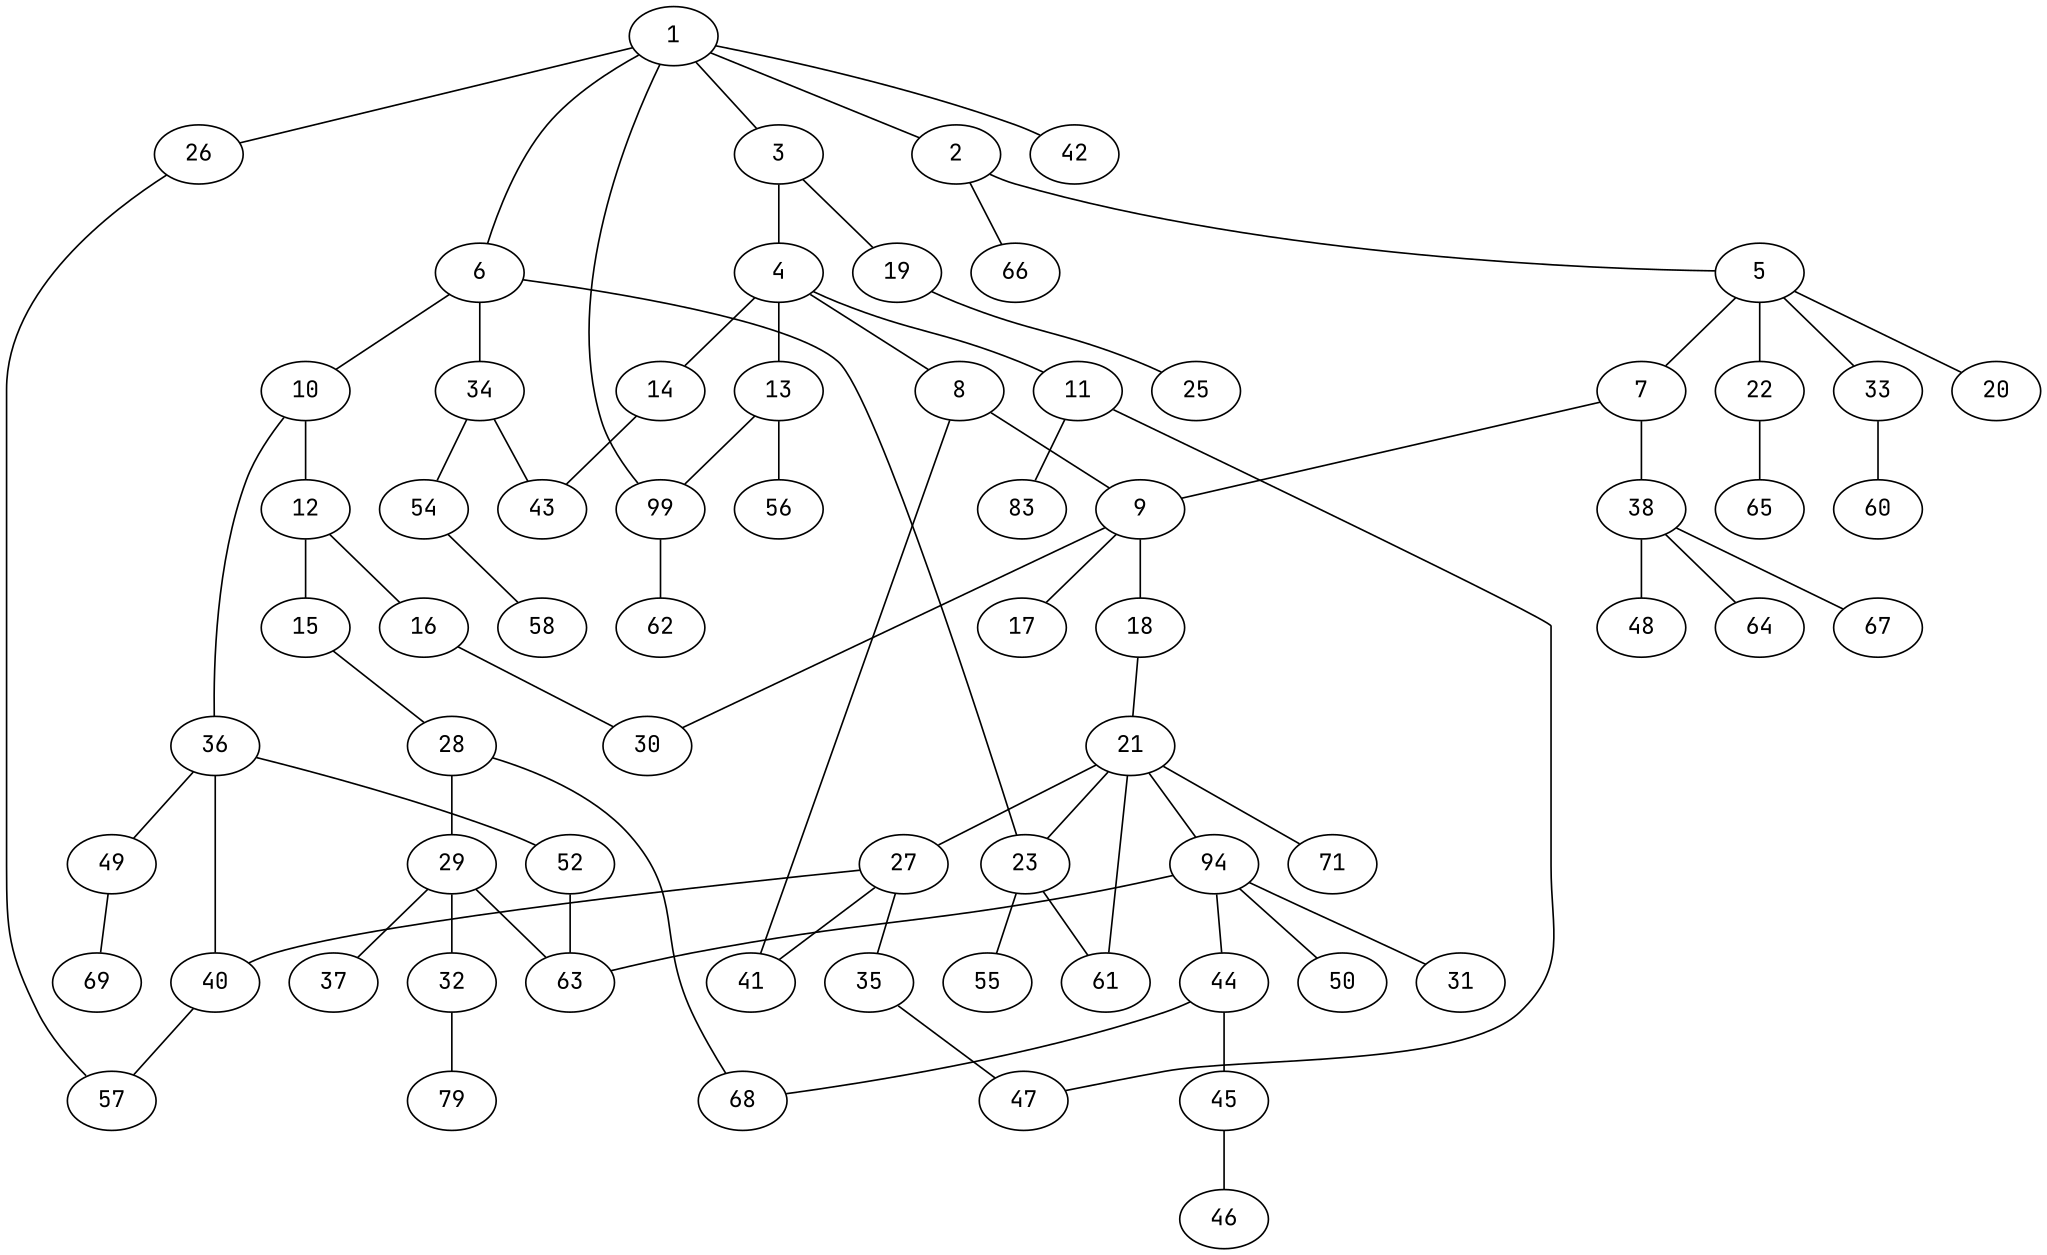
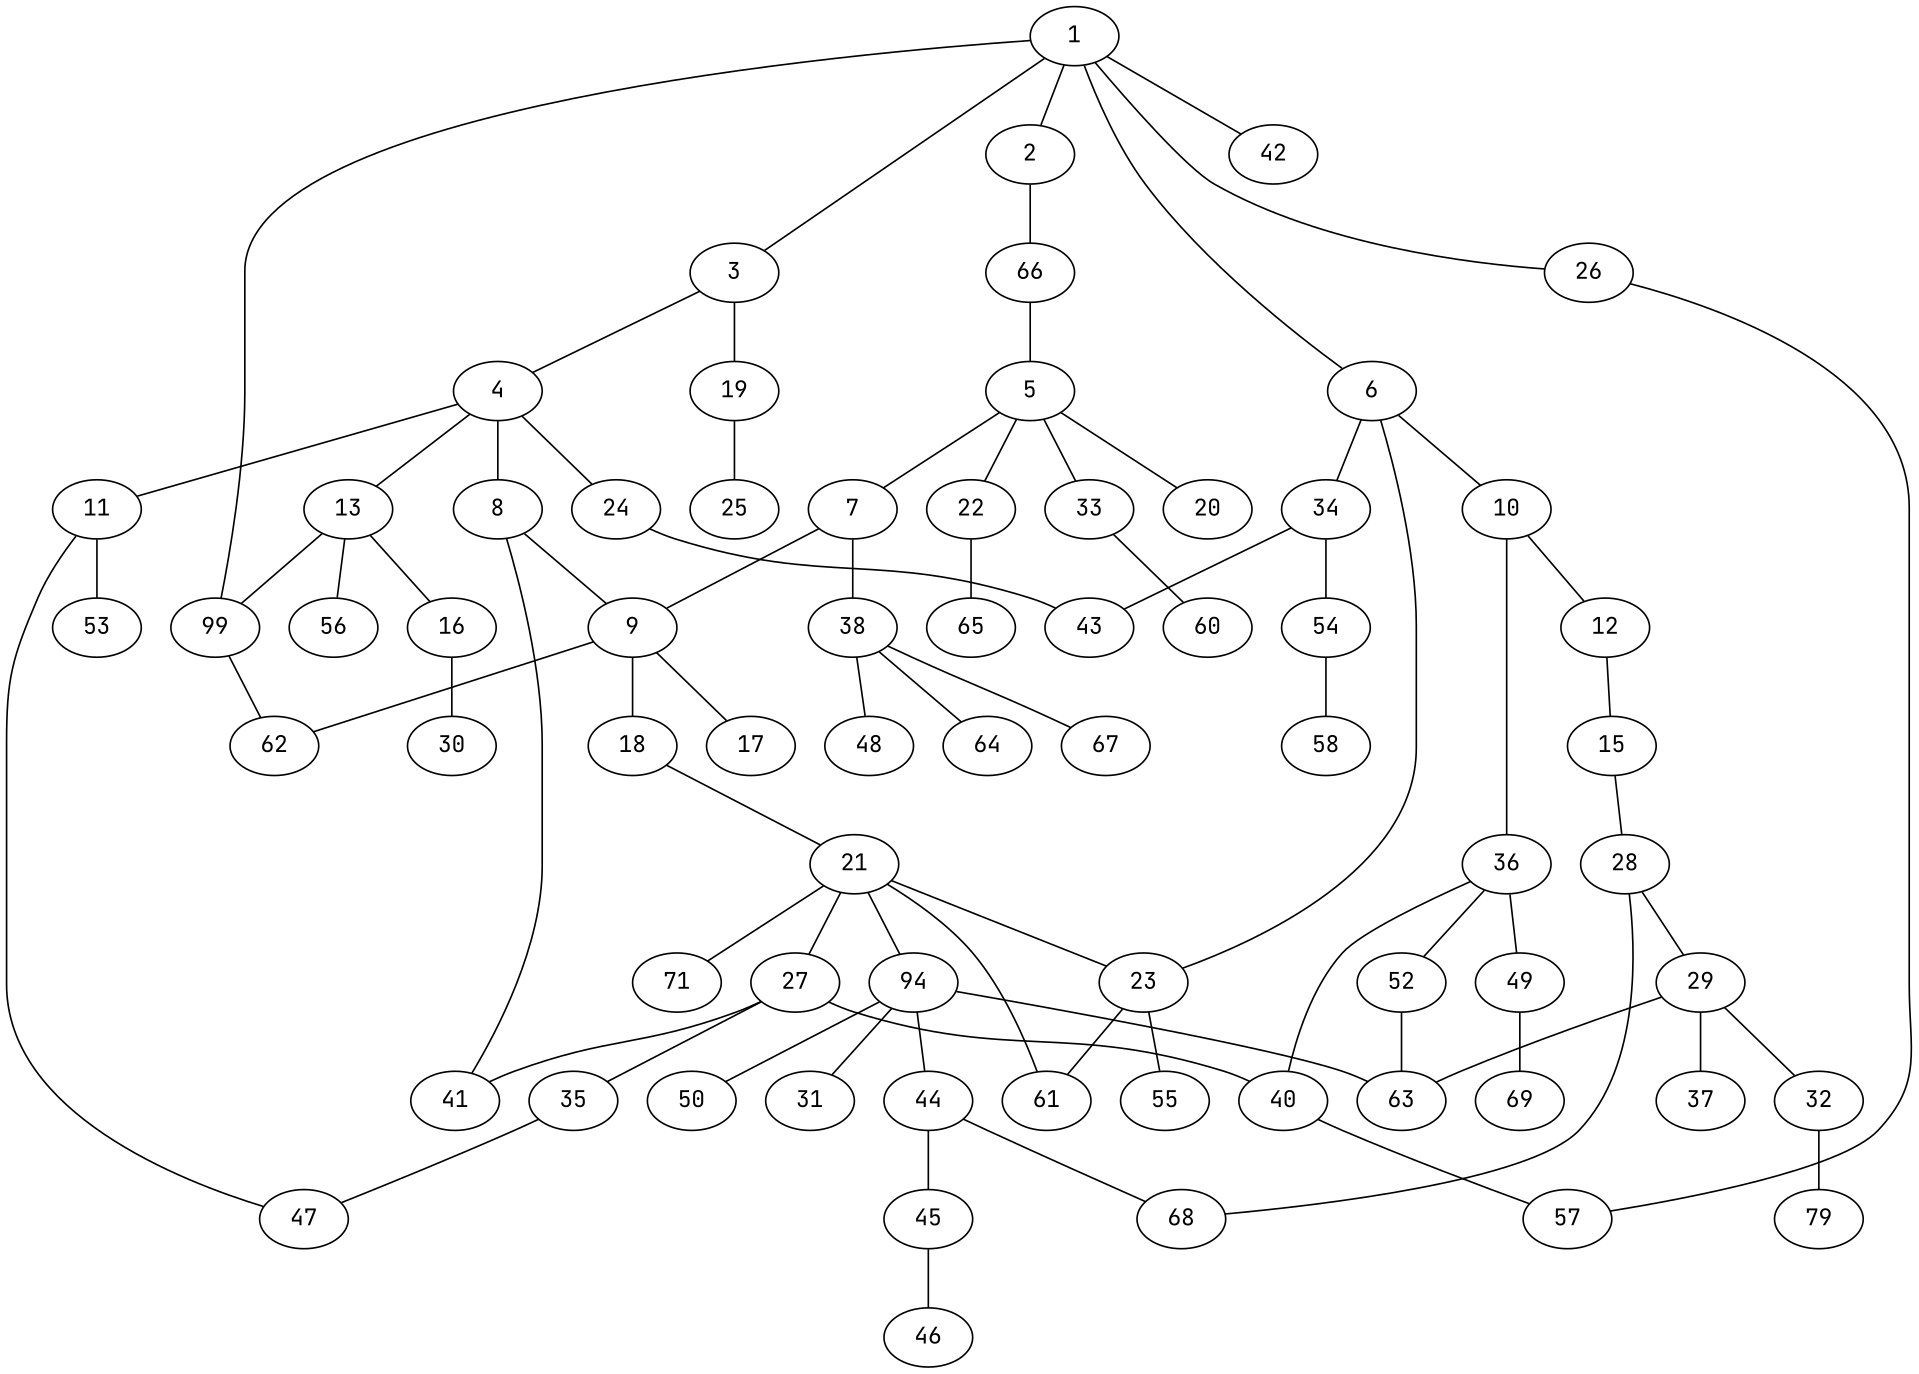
(1349, 247) -> (1030, 332)
(661, 391) -> (616, 509)
(1022, 509) -> (97, 628)
(365, 568) -> (400, 569)
(894, 628) -> (467, 682)
